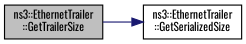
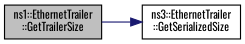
(54, 22) -> (53, 22)
